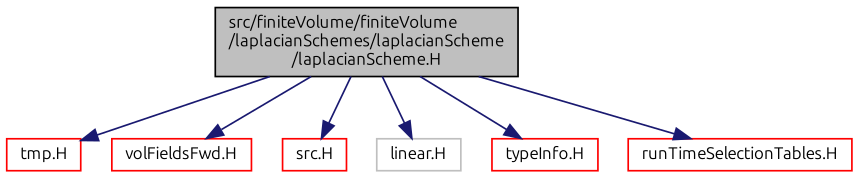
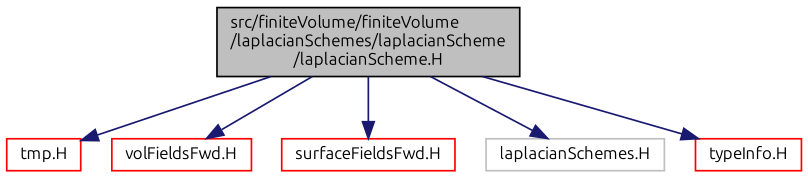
(315, 155) -> (368, 155)
(419, 155) -> (575, 155)
(740, 155) -> none
